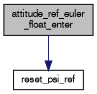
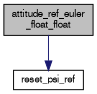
(48, 20) -> (48, 20)
